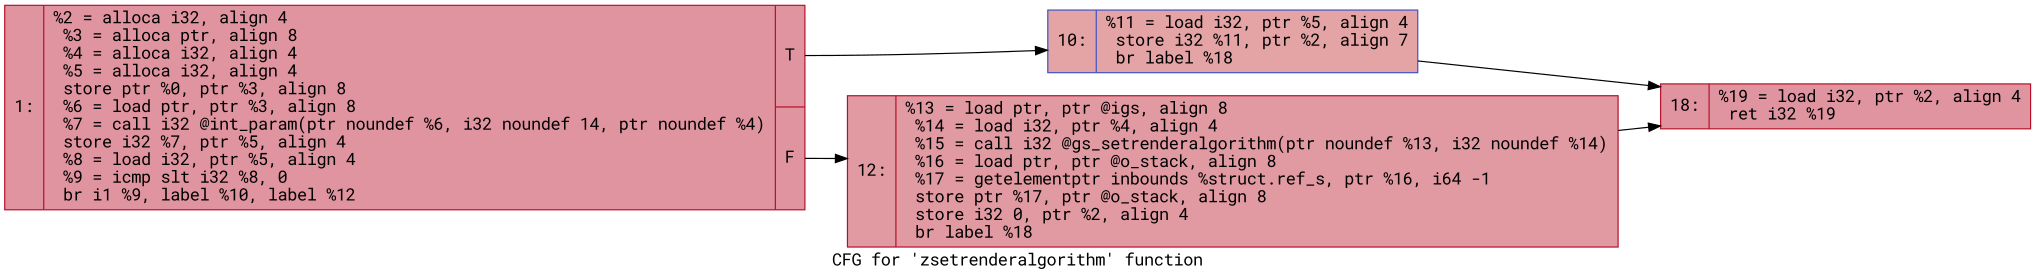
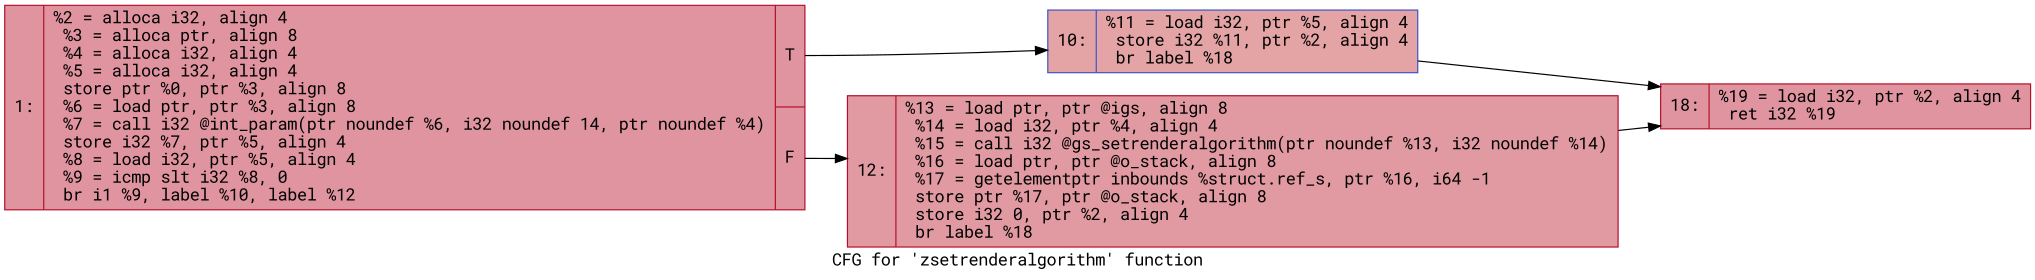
(1257, 41) -> (1257, 41)
